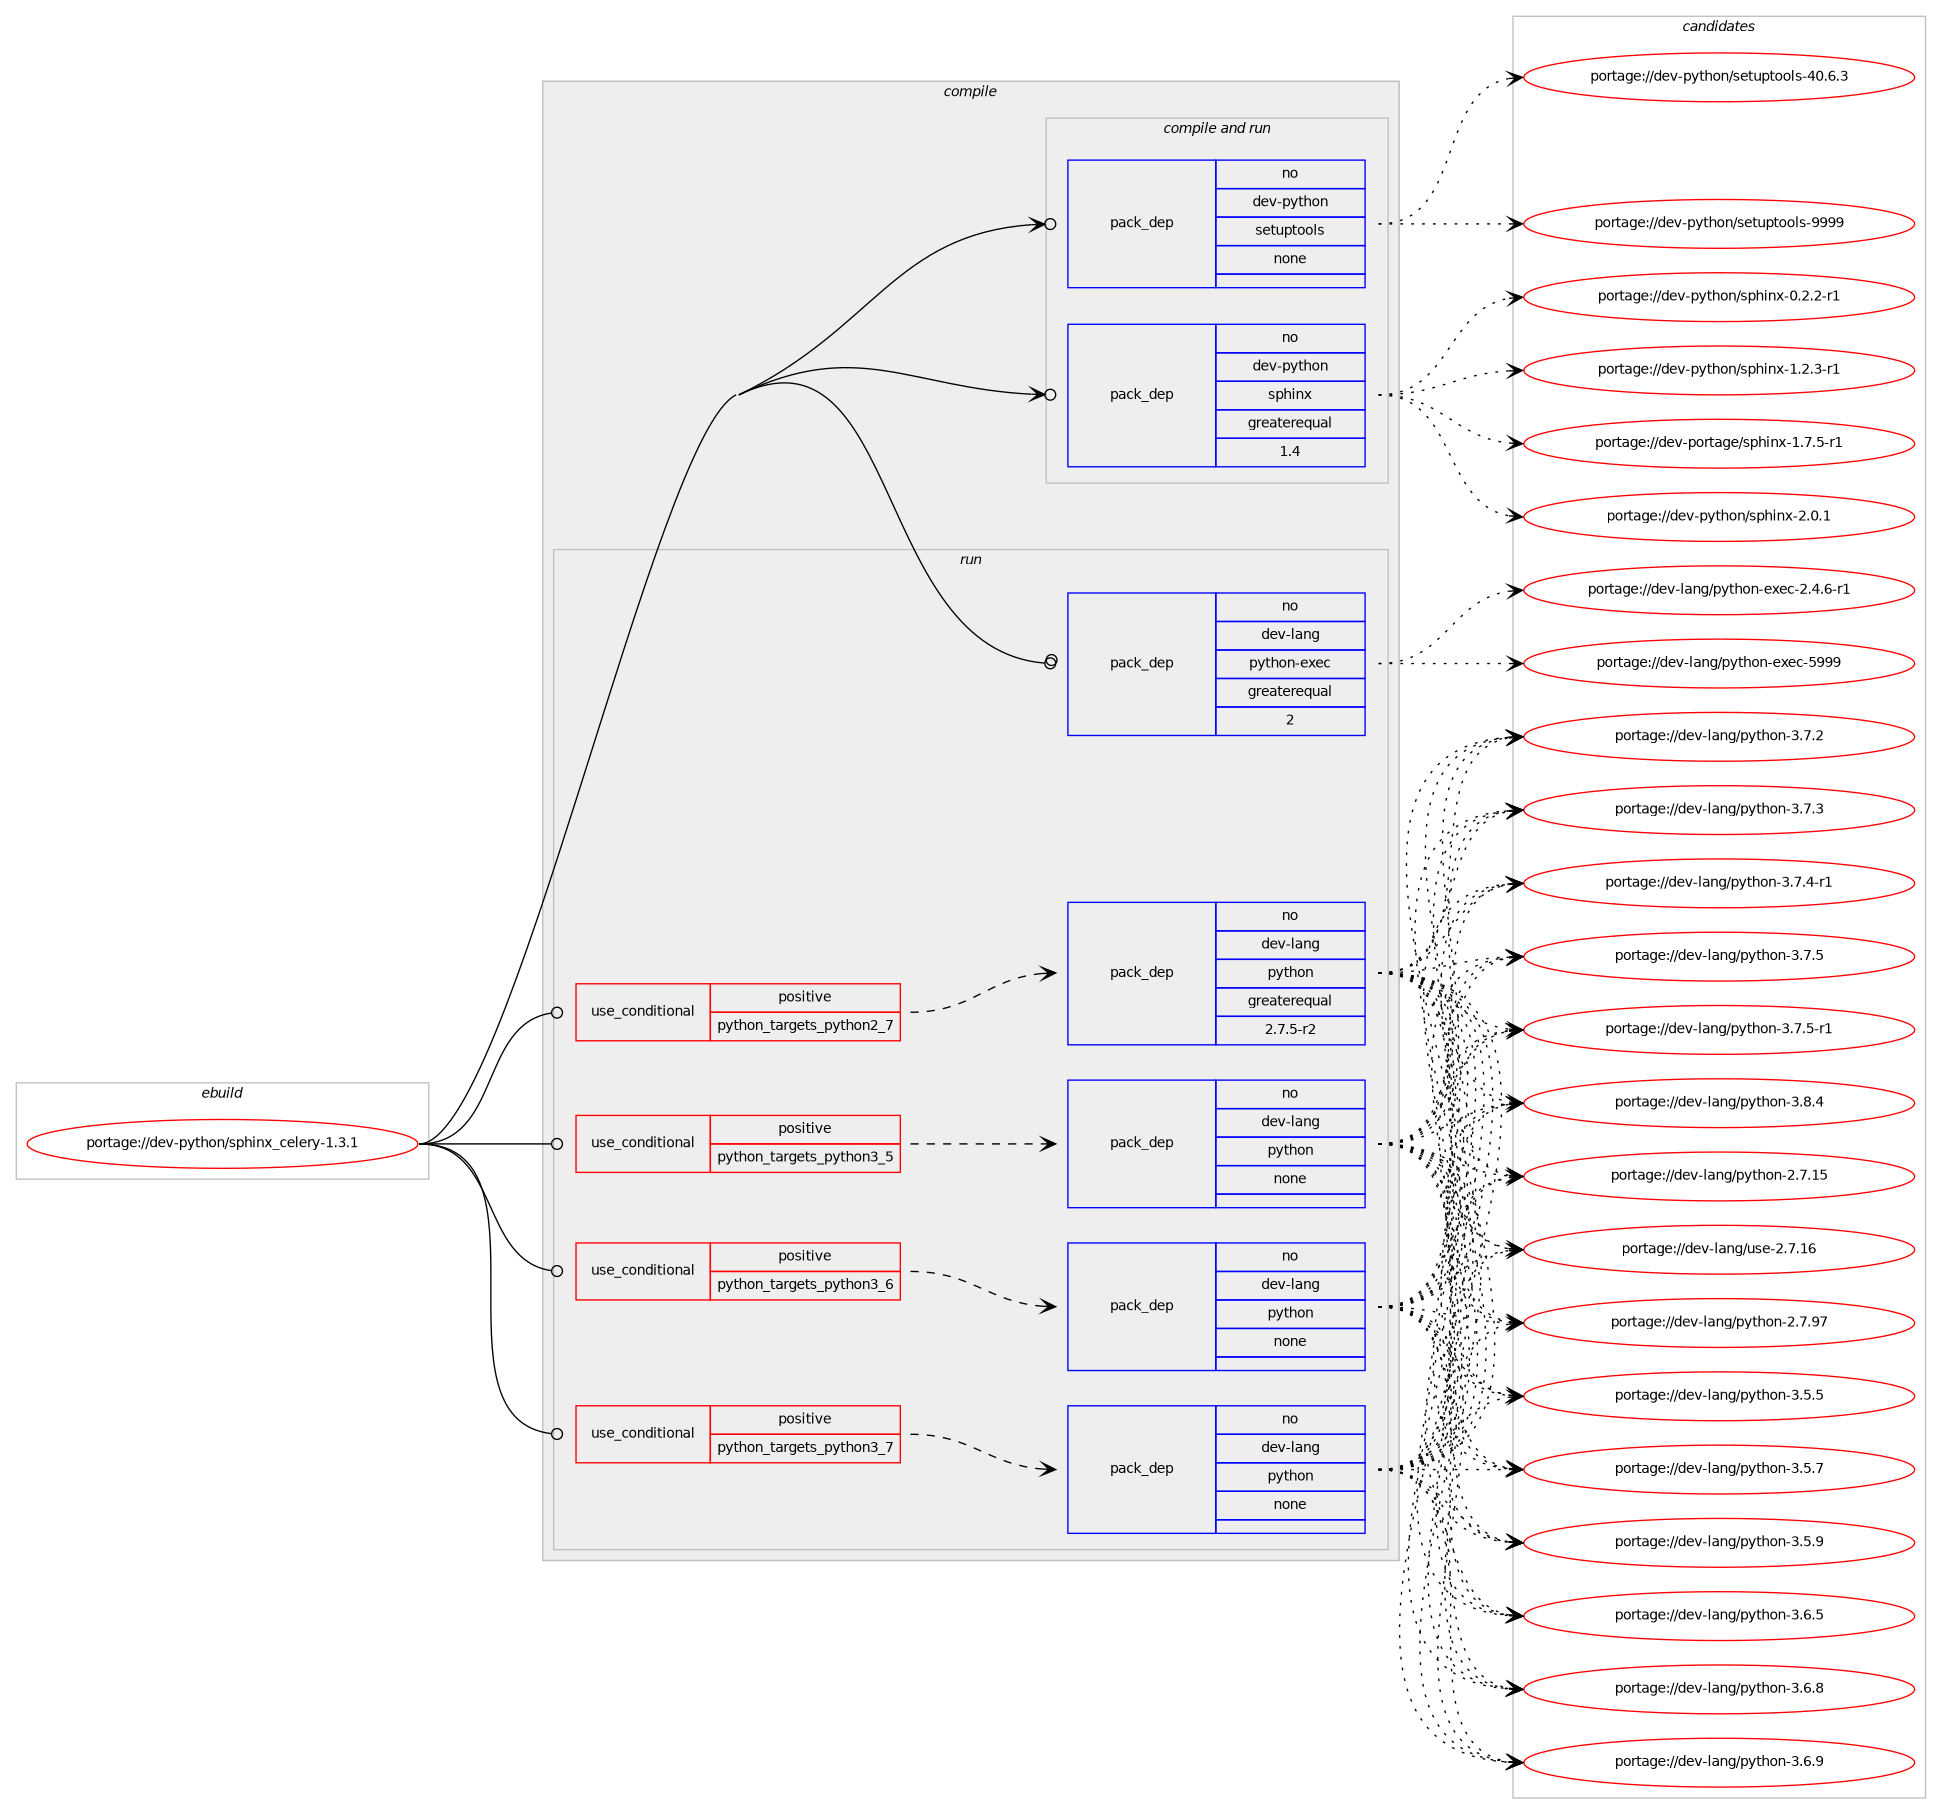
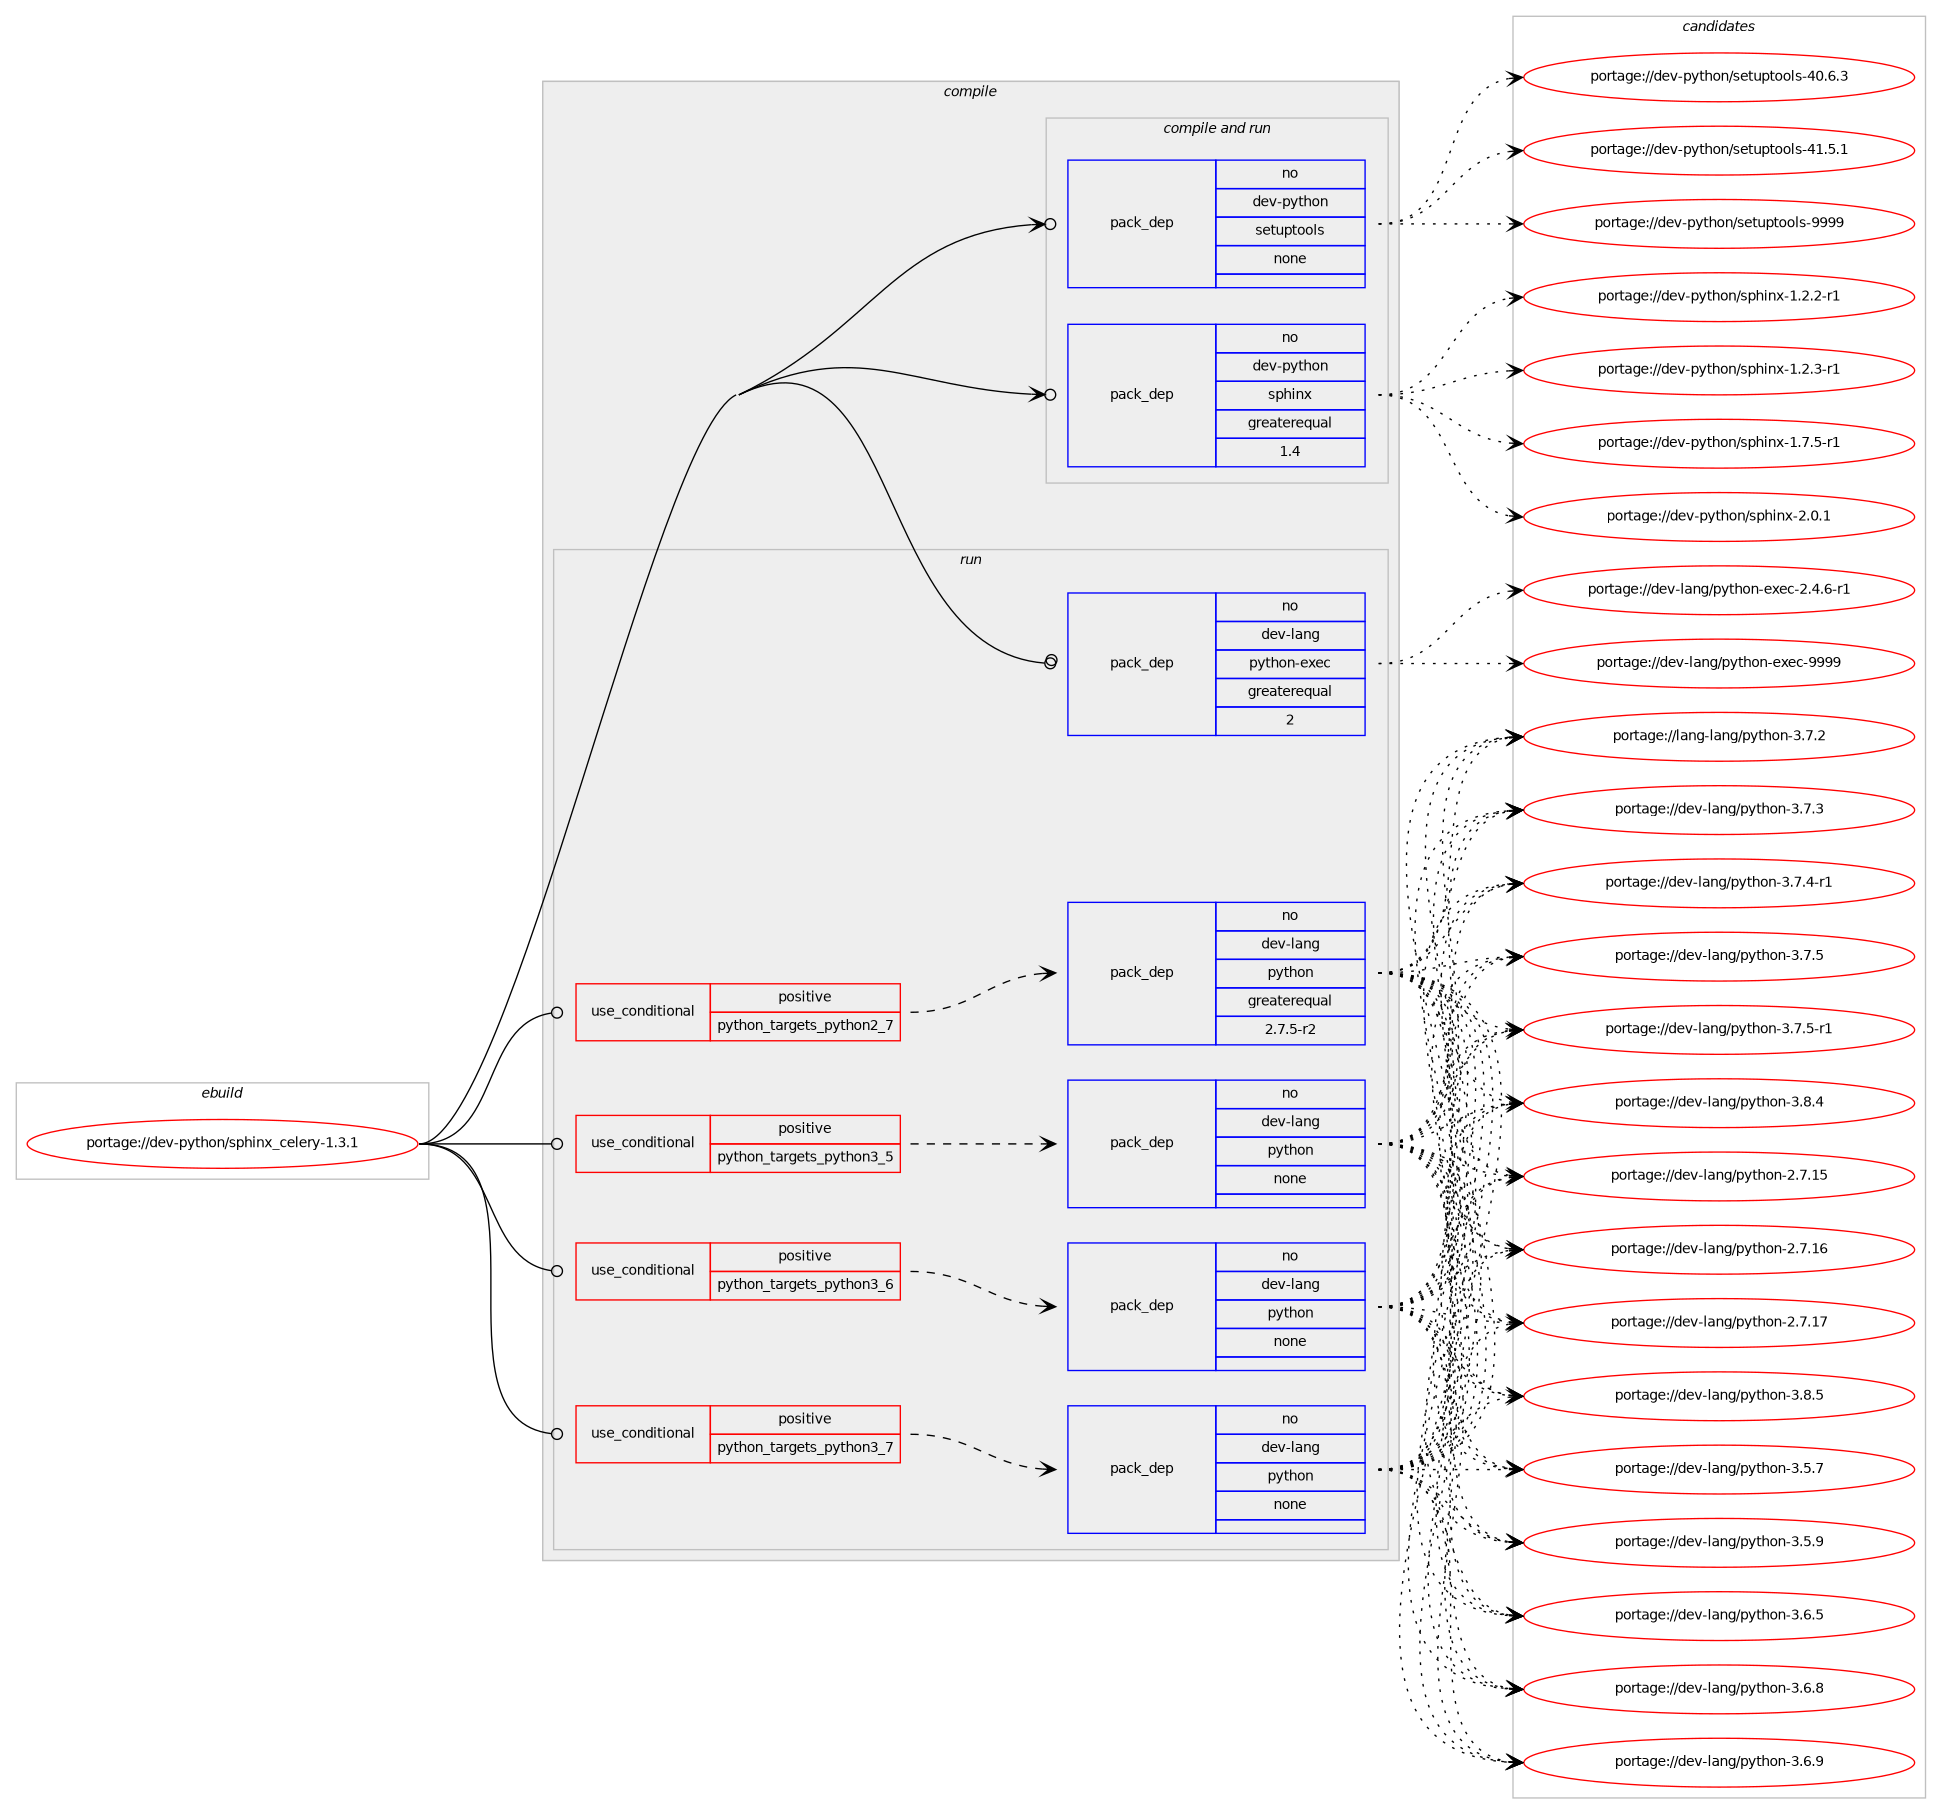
none -> (1719, 151)
(1719, 297) -> (1719, 297)
(1719, 444) -> (1719, 444)
(1719, 664) -> (1719, 664)
(1719, 737) -> (1719, 737)
(1719, 1250) -> (1719, 1250)
(1719, 1323) -> (1719, 1323)
(1719, 1396) -> (1719, 1396)
